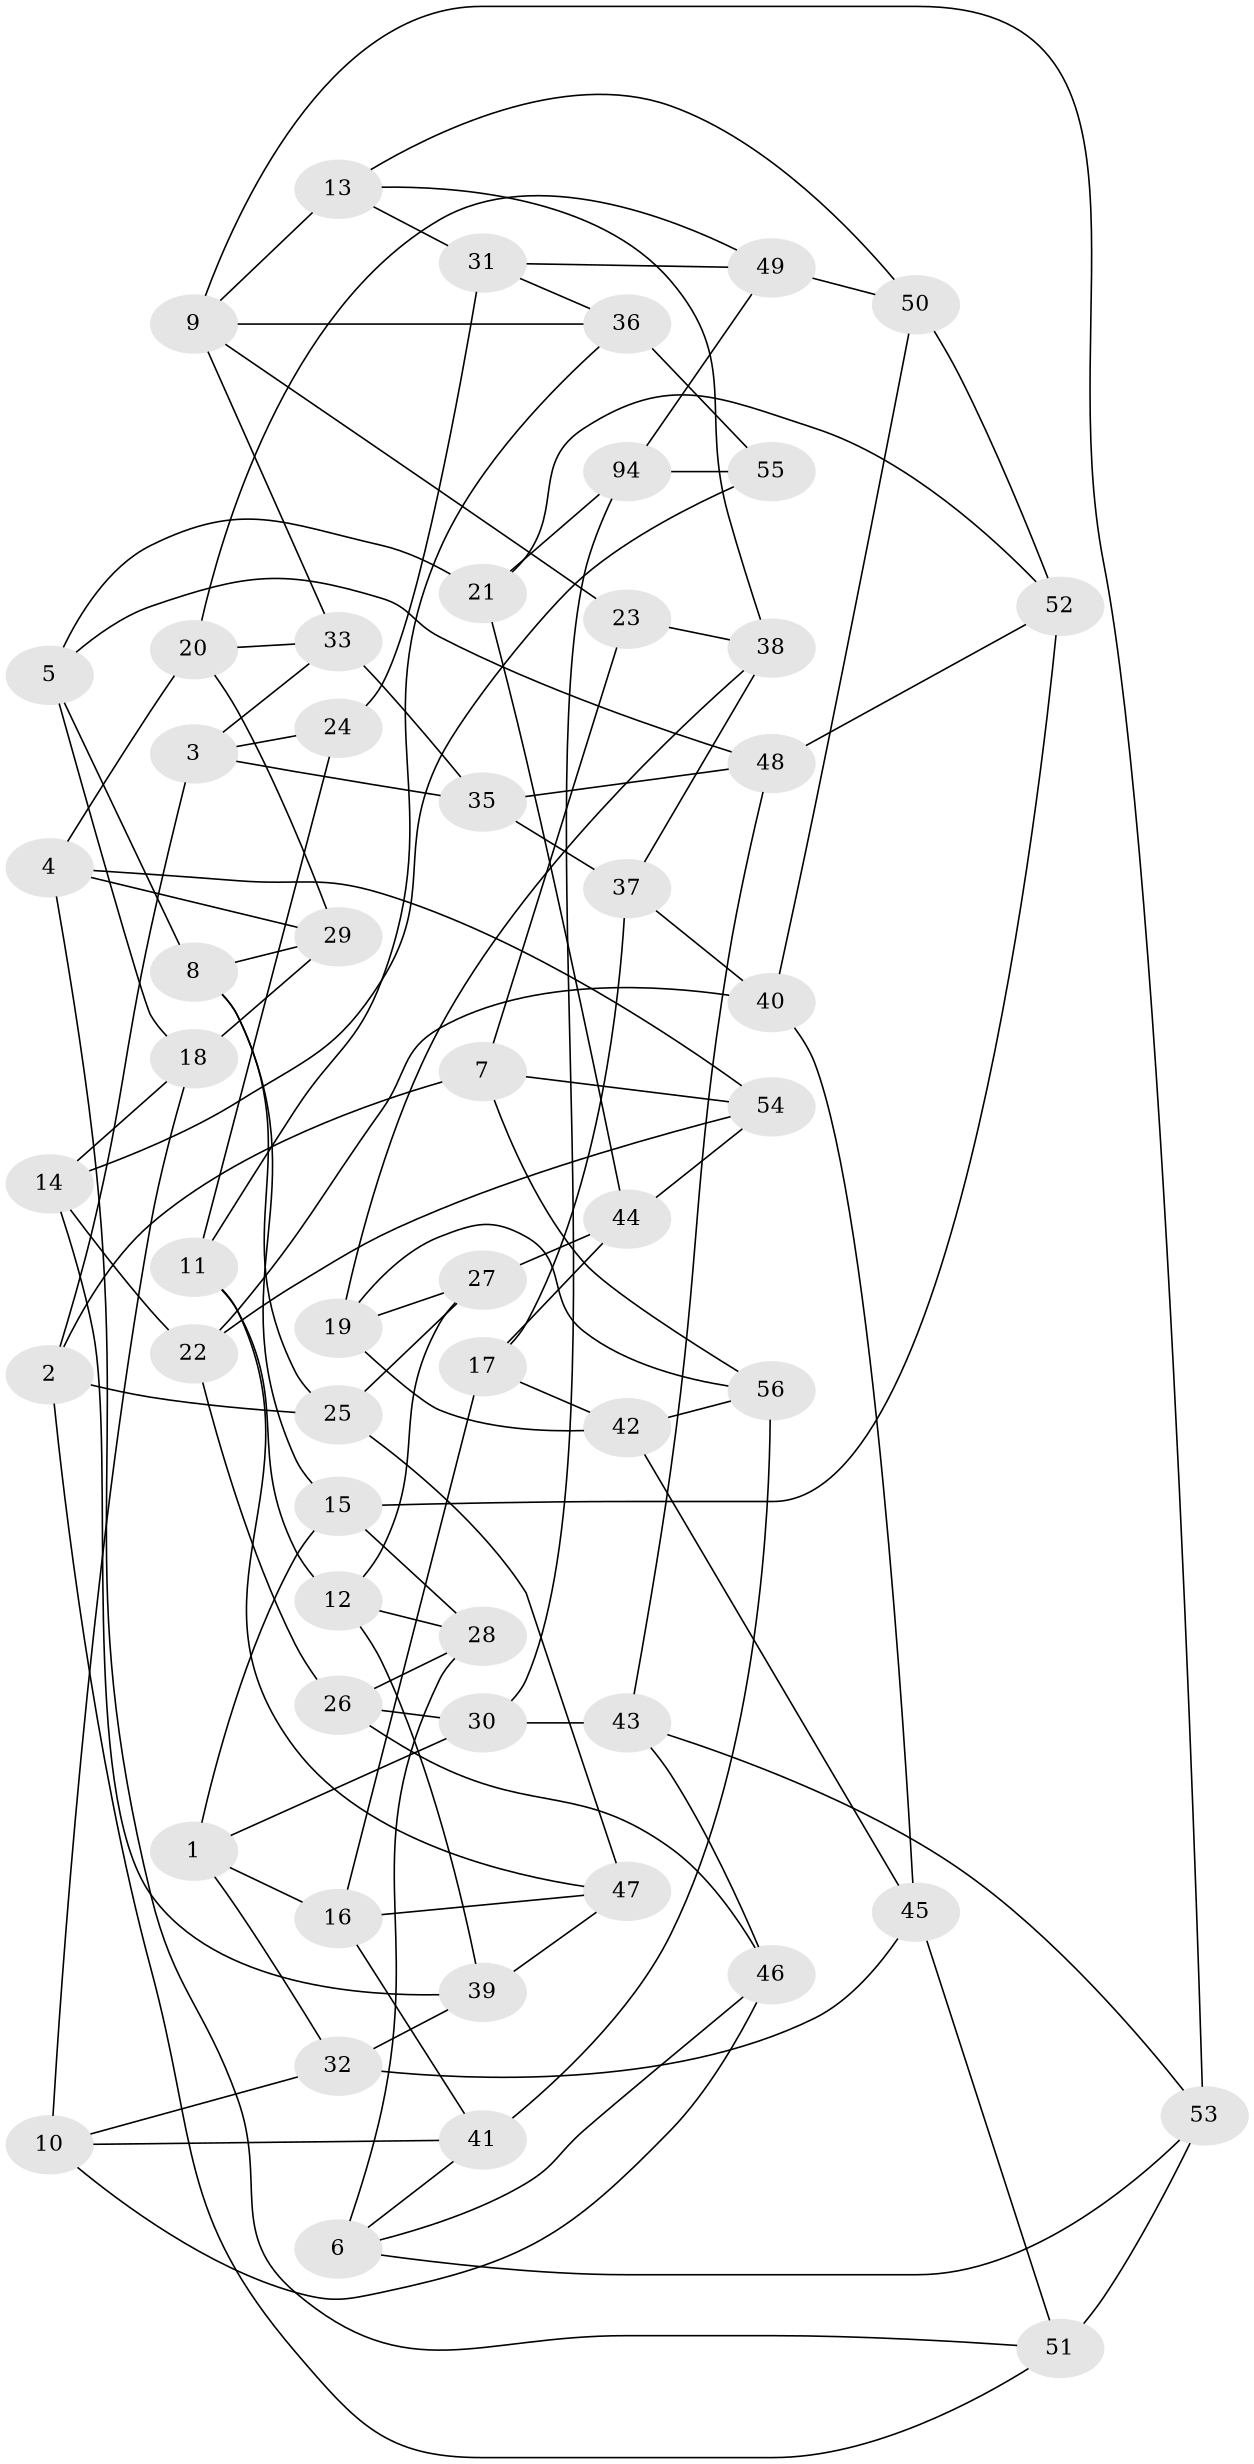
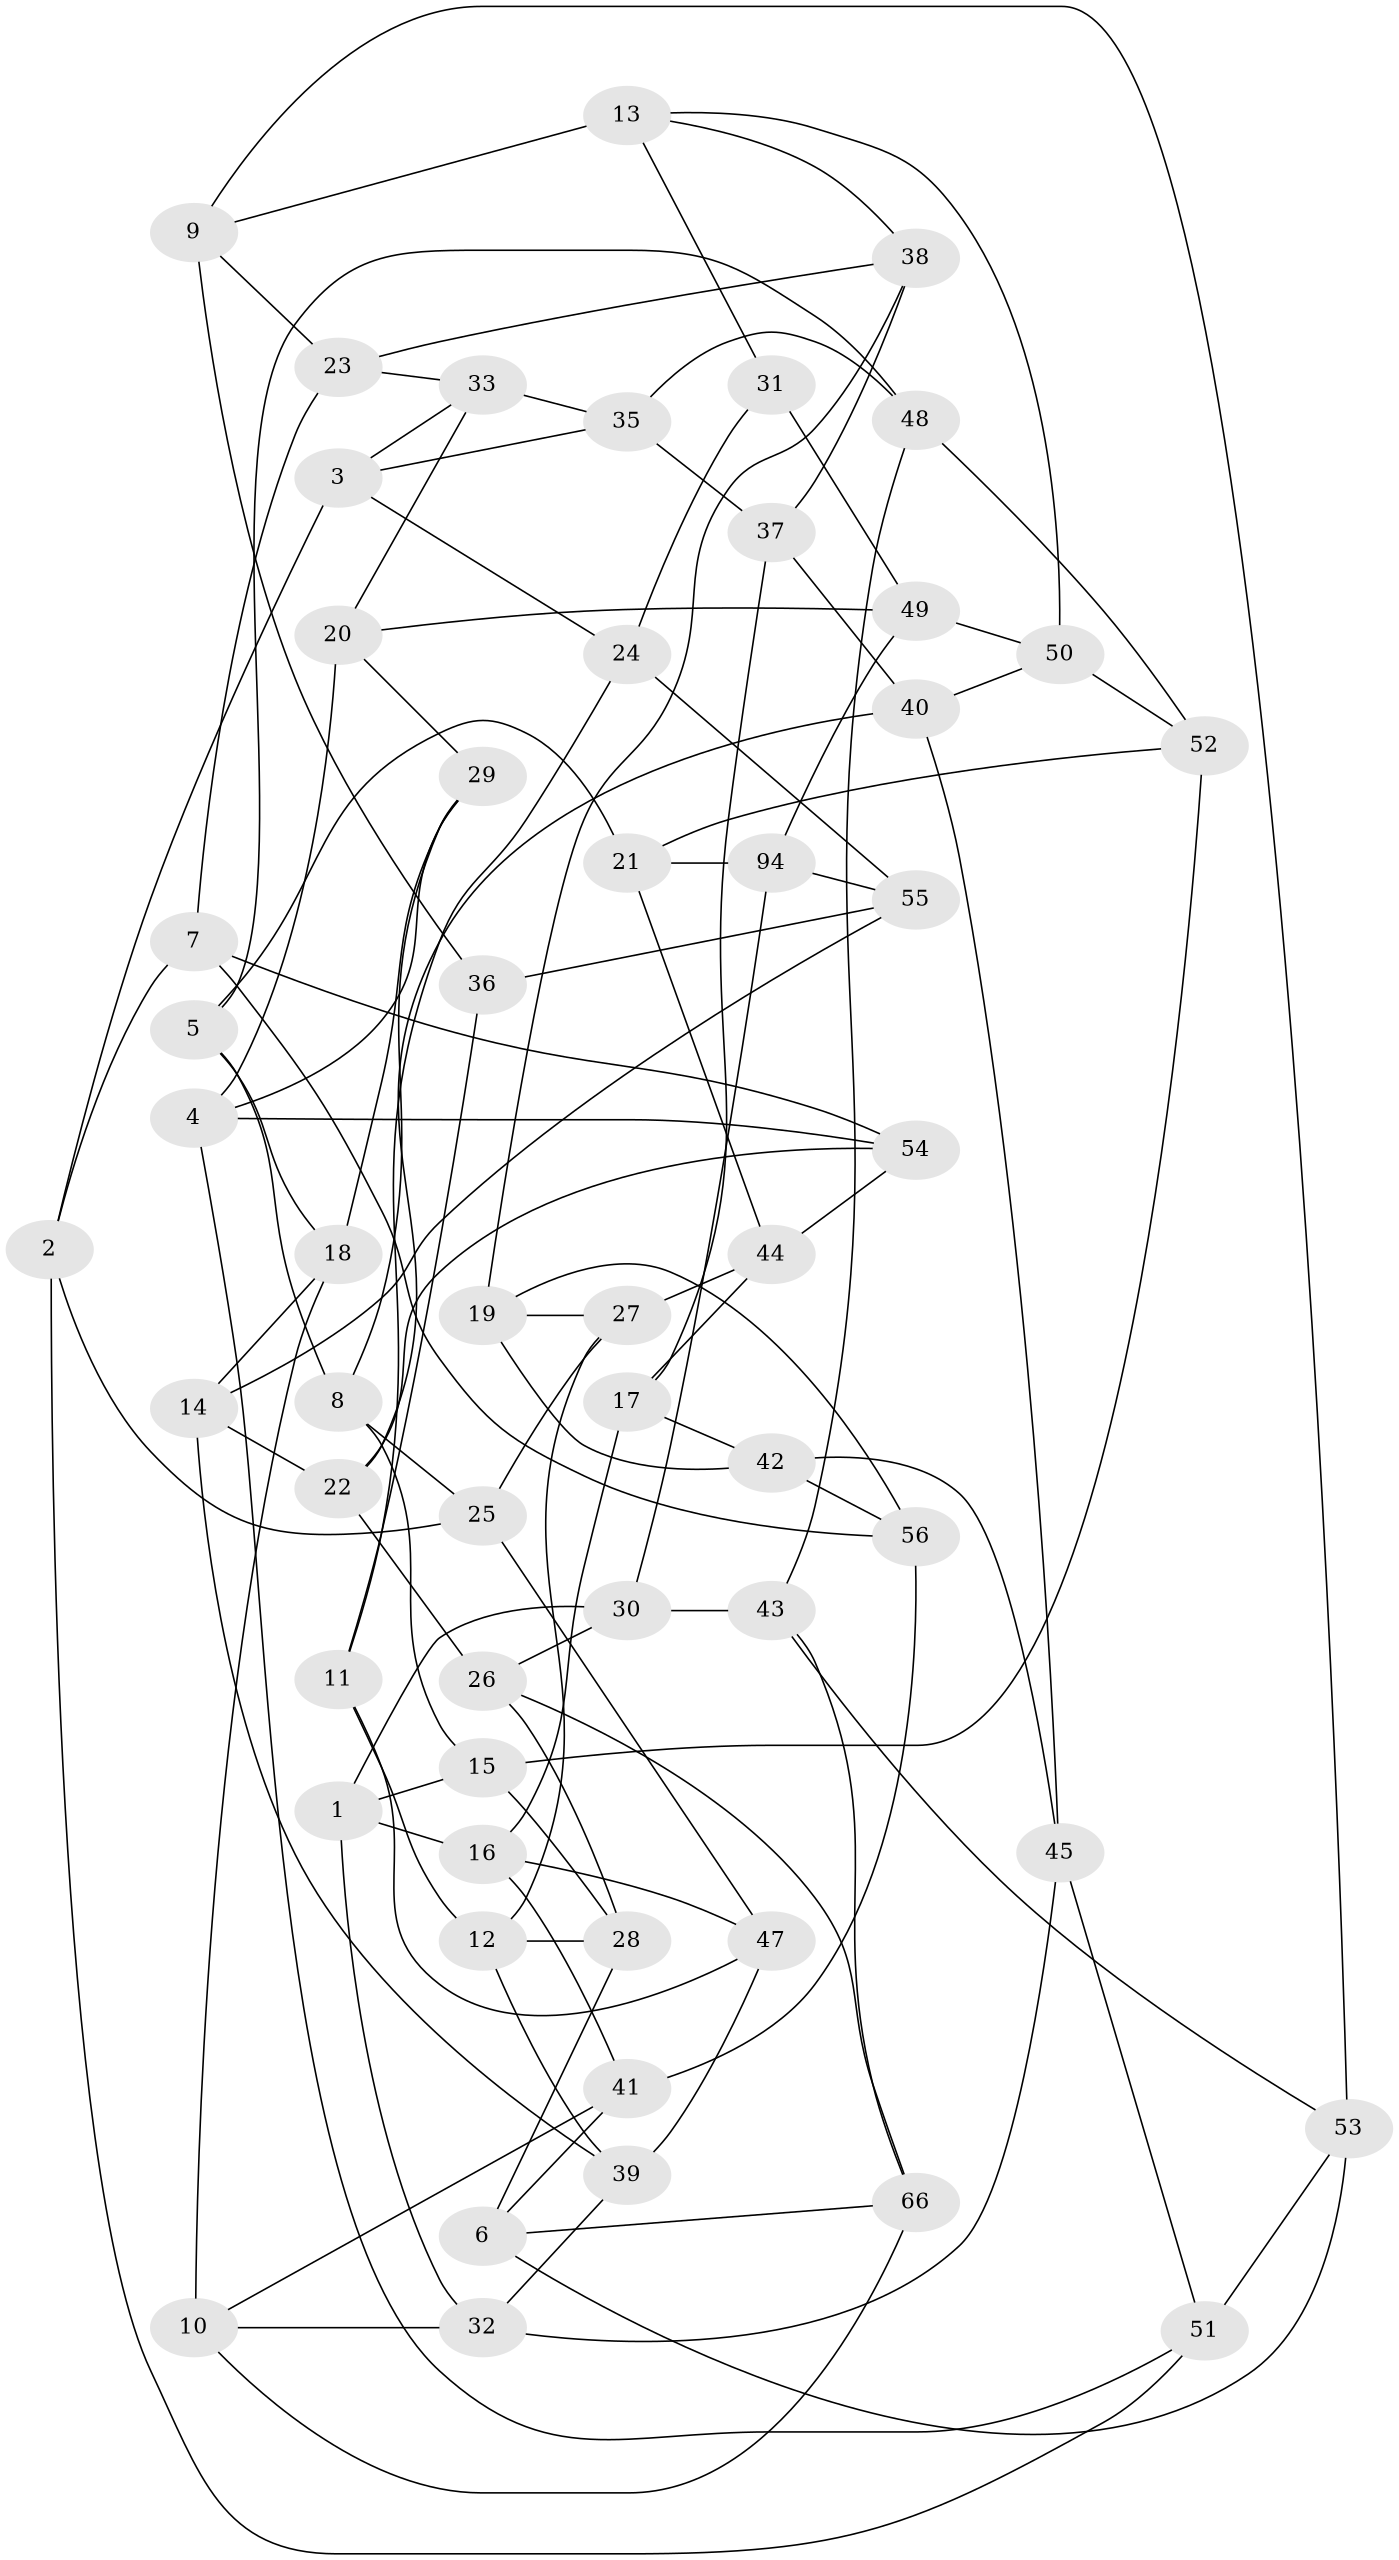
(555, 294) -> none
(266, 483) -> (411, 376)
none -> (772, 777)
(772, 1975) -> (916, 2203)
